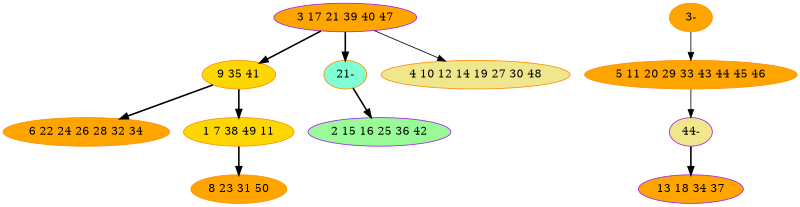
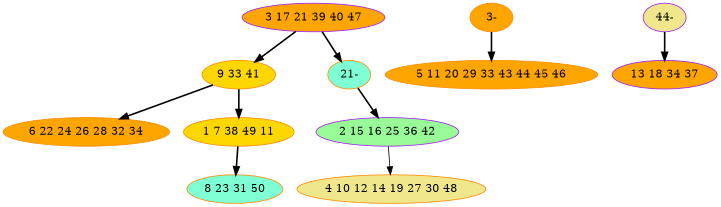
(691, 42) -> (491, 42)
(406, 44) -> (389, 157)
(239, 75) -> (239, 75)
(691, 99) -> none
(239, 189) -> (235, 189)
